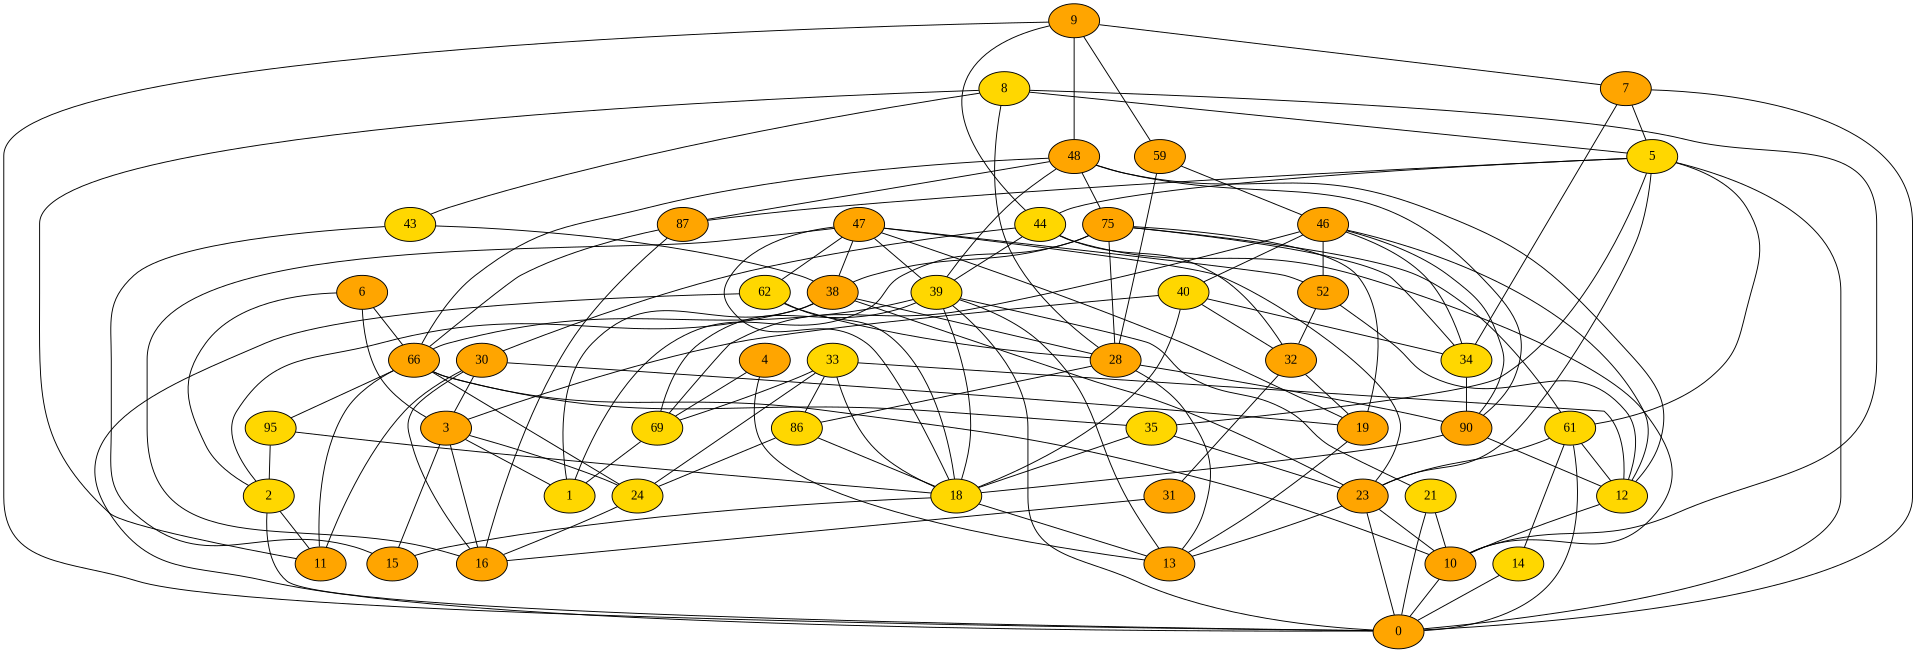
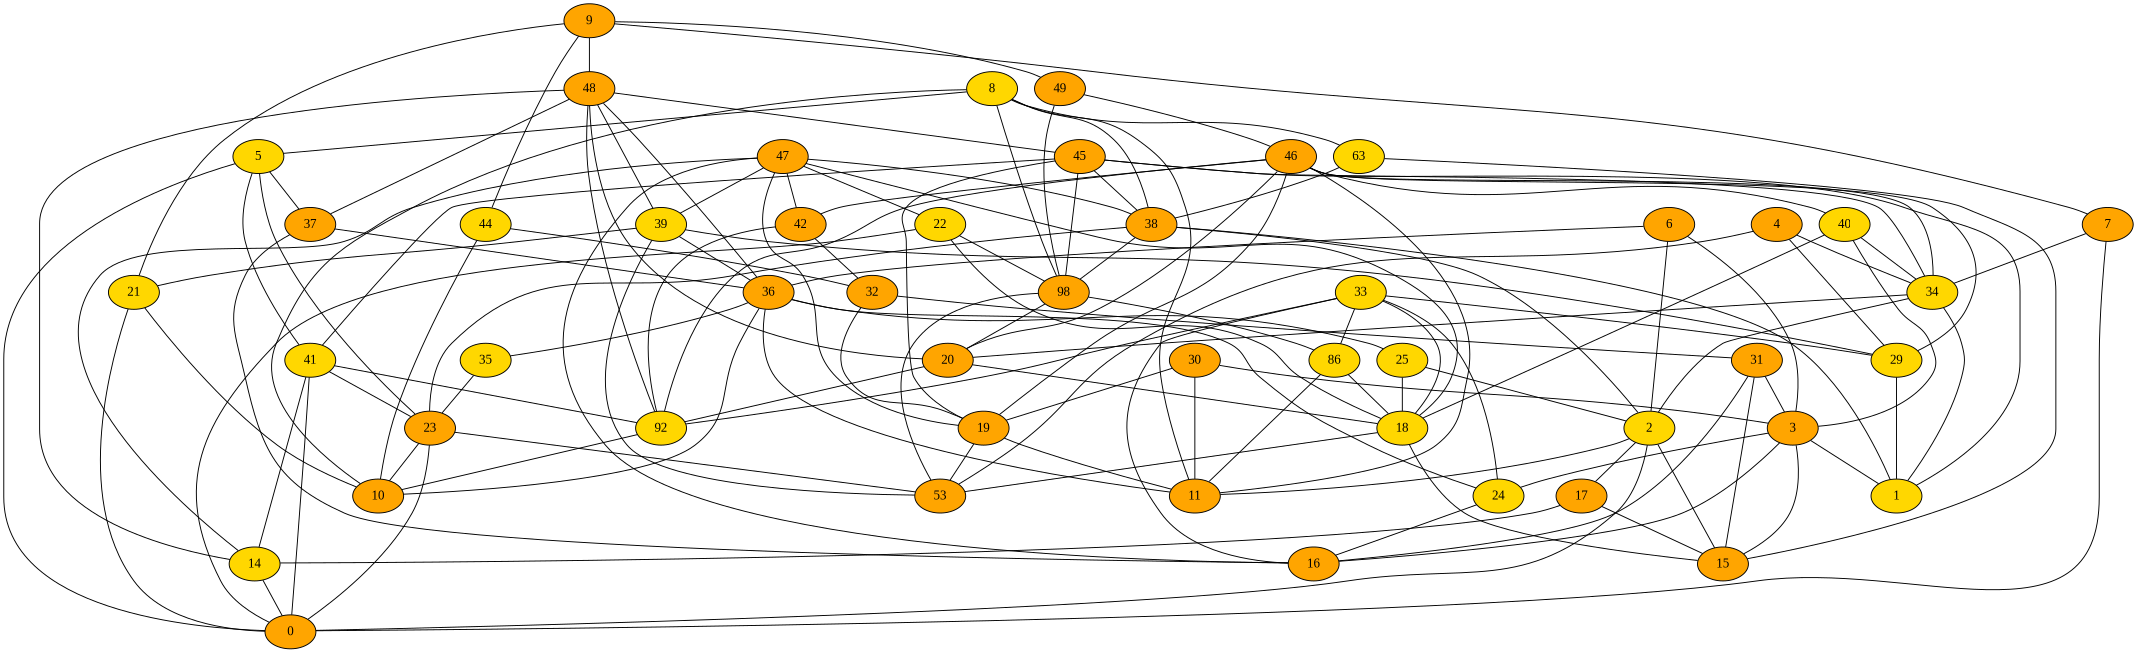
(1639, 123) -> none
none -> (1101, 129)
(1160, 157) -> (1060, 89)
(1342, 175) -> none
none -> (69, 180)
(410, 224) -> (1359, 157)
(683, 224) -> (310, 224)
(1108, 224) -> (1080, 157)
(988, 258) -> none
none -> (1853, 260)
(1186, 268) -> (288, 248)
(754, 270) -> none
(765, 292) -> (940, 224)
(1323, 292) -> (801, 224)
none -> (1184, 295)
(1237, 326) -> none
none -> (1776, 329)
(414, 360) -> (769, 292)
(1116, 360) -> (1064, 292)
(967, 384) -> none
(1451, 390) -> none
none -> (1775, 394)
none -> (1955, 397)
none -> (1459, 416)
(271, 428) -> (1402, 360)
(657, 428) -> (1896, 360)
(1466, 428) -> (948, 360)
(1570, 428) -> (310, 360)
(415, 454) -> (1129, 408)
(717, 462) -> (1265, 428)
(1054, 462) -> none
none -> (1740, 462)
none -> (1087, 466)
none -> (1582, 496)
(1622, 496) -> (661, 428)
none -> (1686, 496)
(4, 498) -> (310, 88)
(1079, 560) -> none
(1169, 564) -> (940, 496)
(1424, 598) -> none
